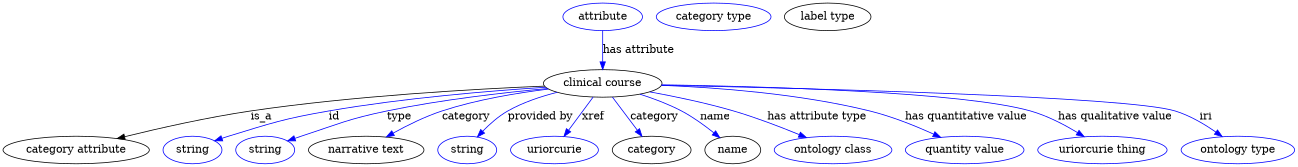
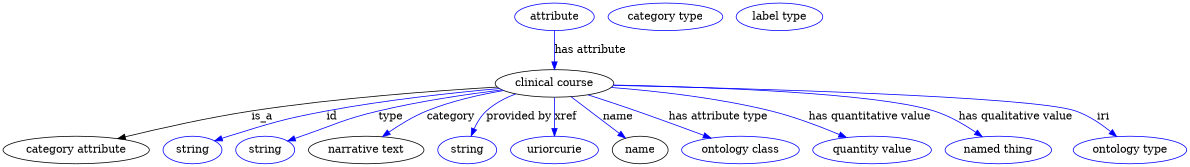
(828, 17) -> (779, 17)
(652, 150) -> none
(1102, 150) -> (998, 150)
